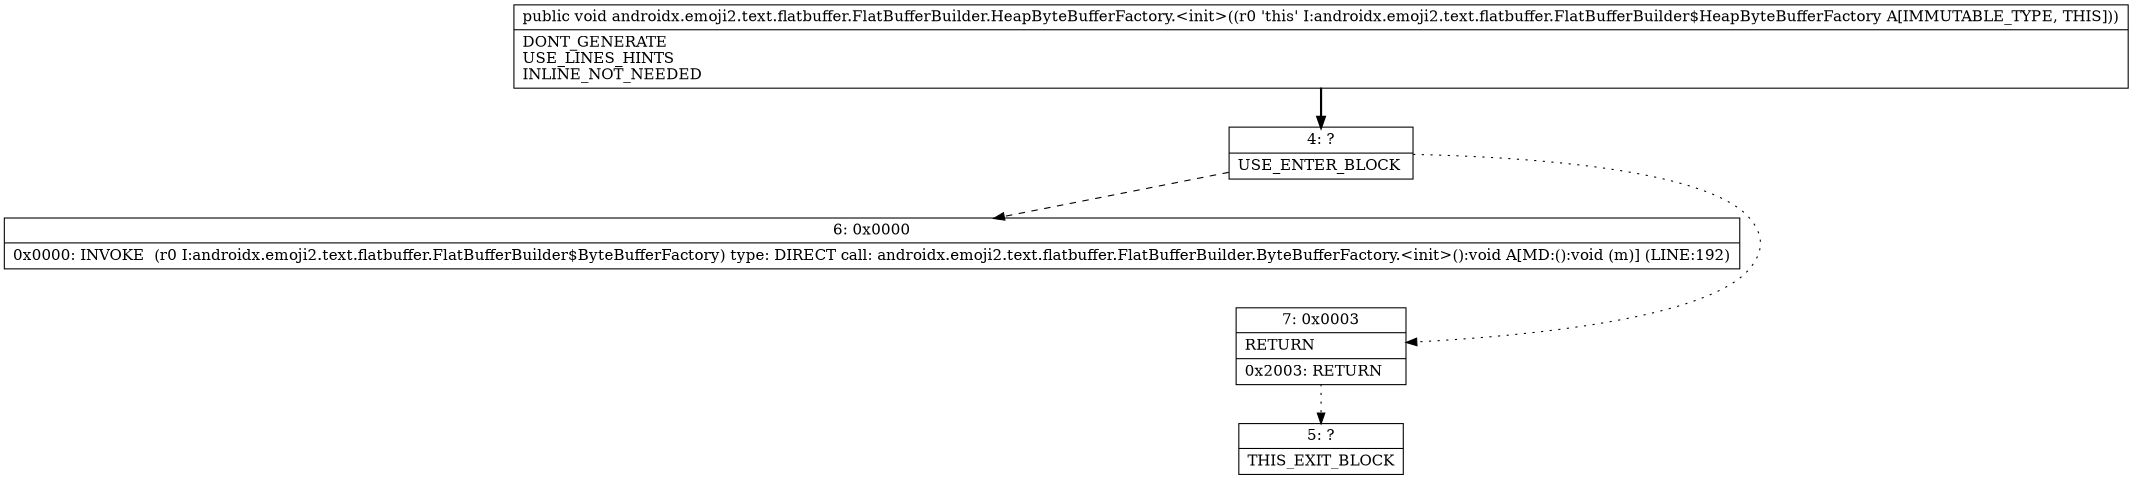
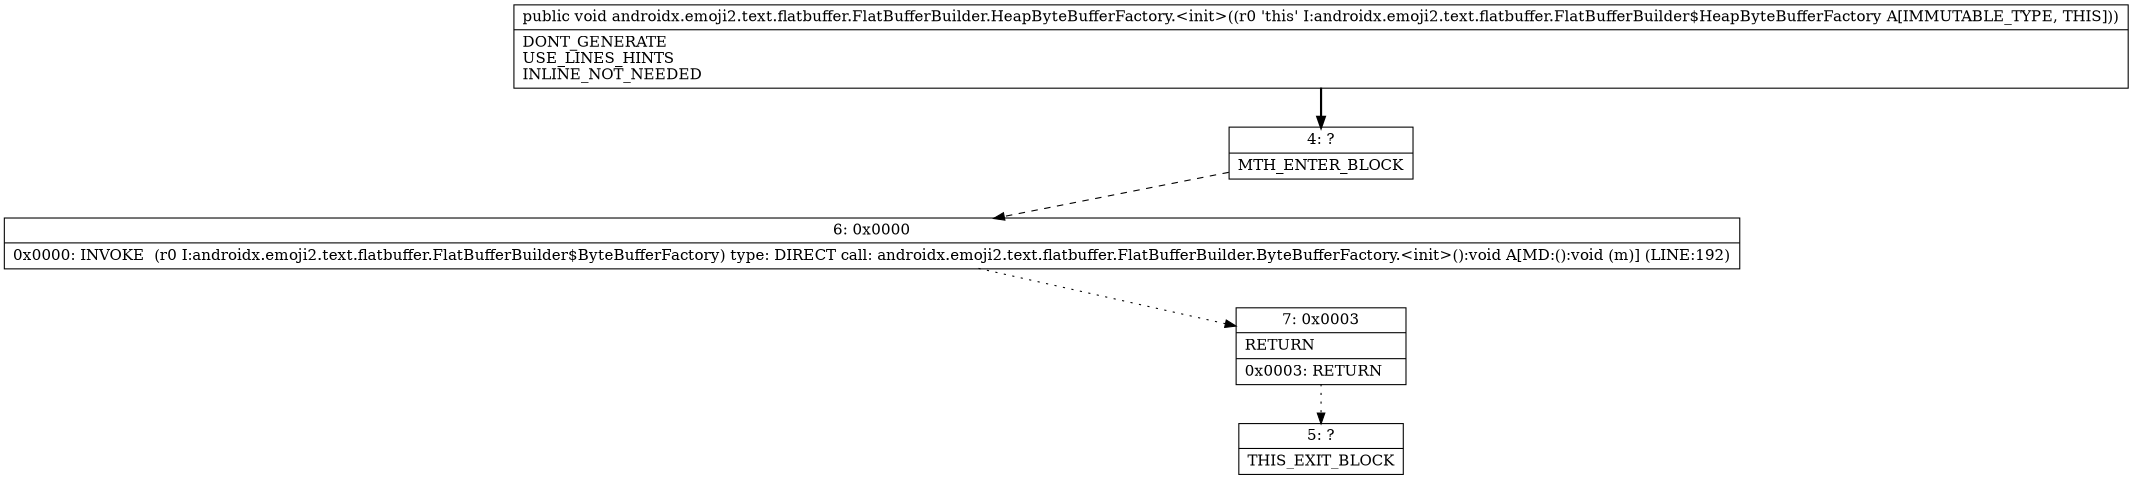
(1319, 166) -> (1321, 166)
(1760, 242) -> (1102, 296)
(1321, 371) -> (1321, 371)
